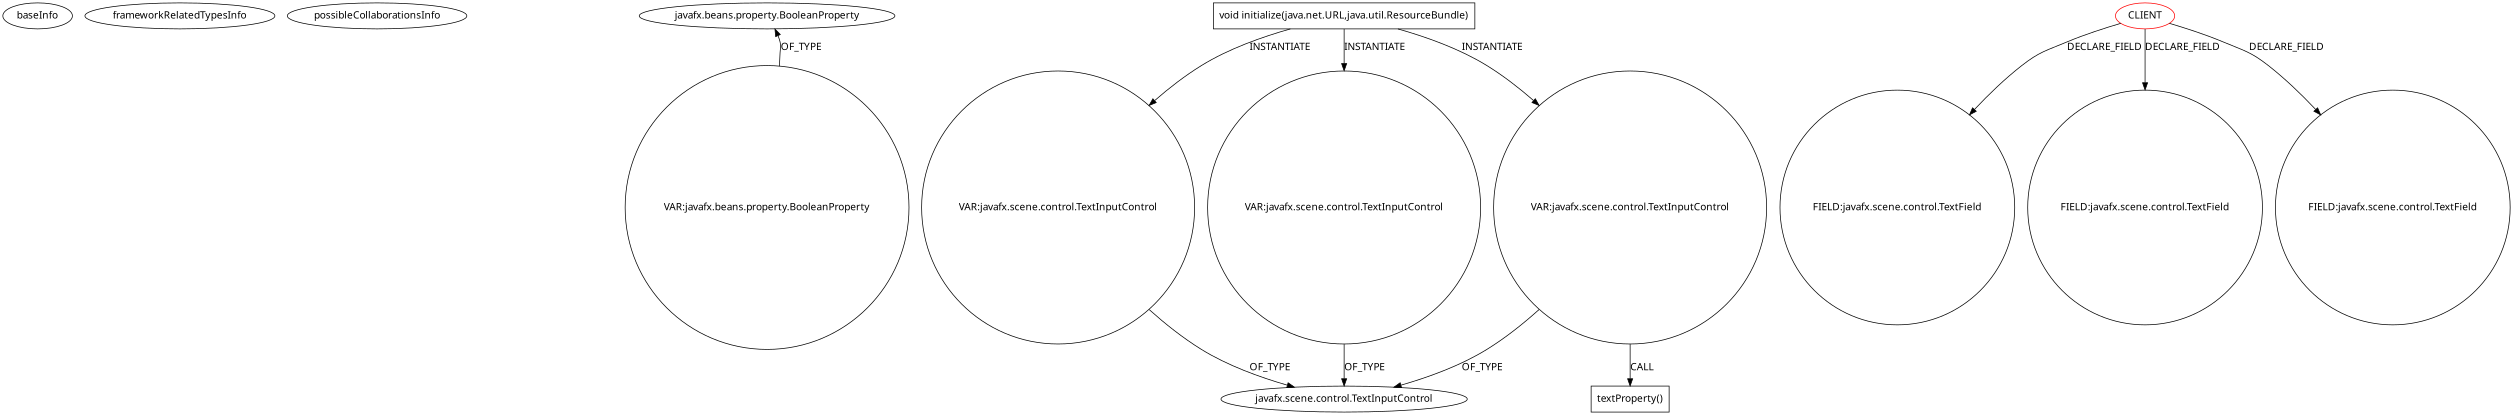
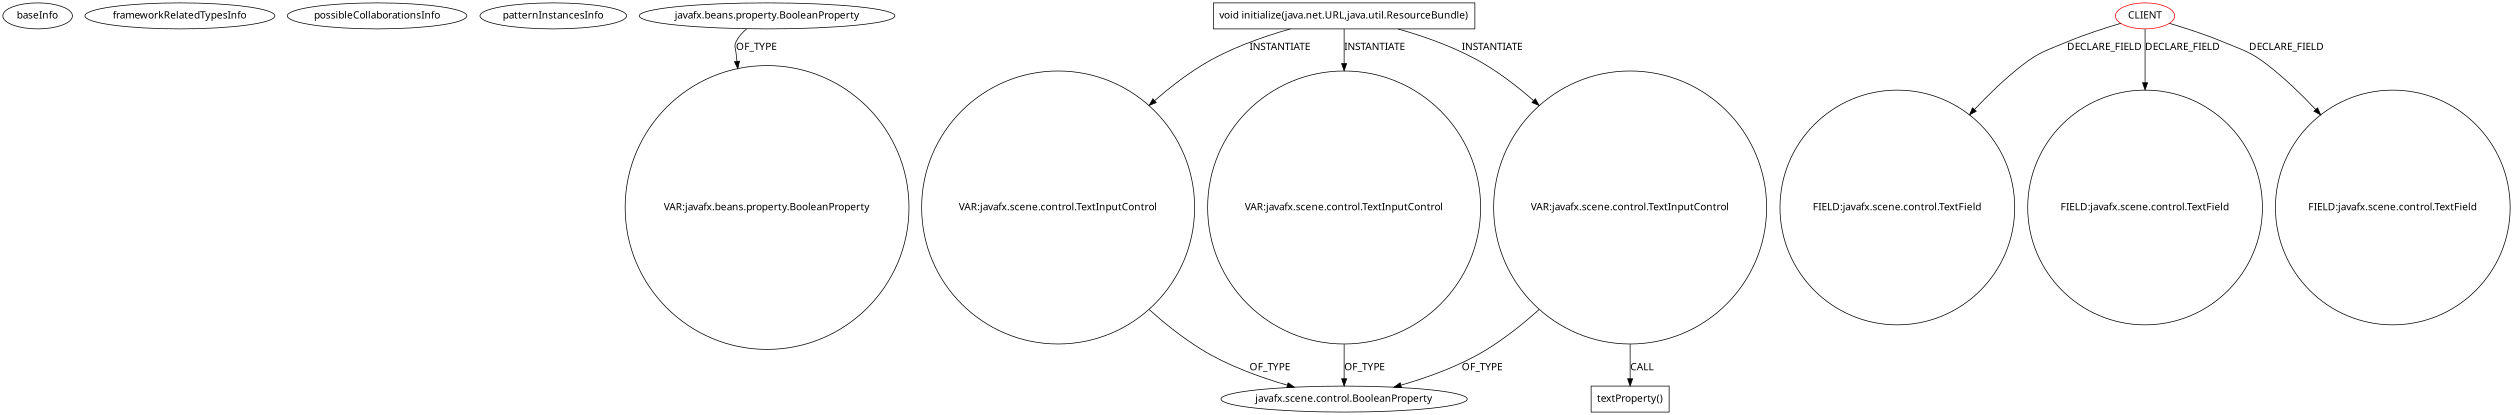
none -> (553, 16)
(780, 51) -> (735, 43)
(1344, 399) -> (1344, 399)
